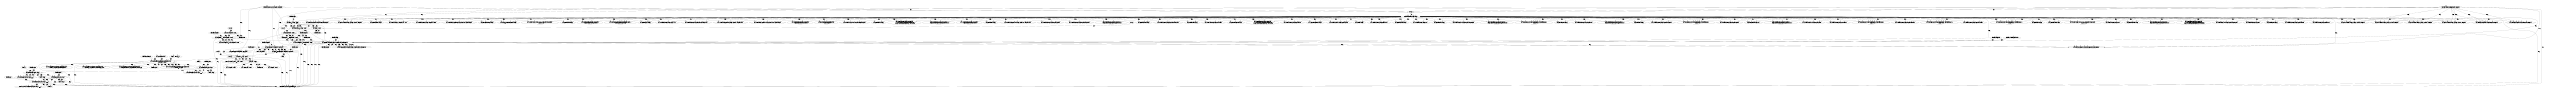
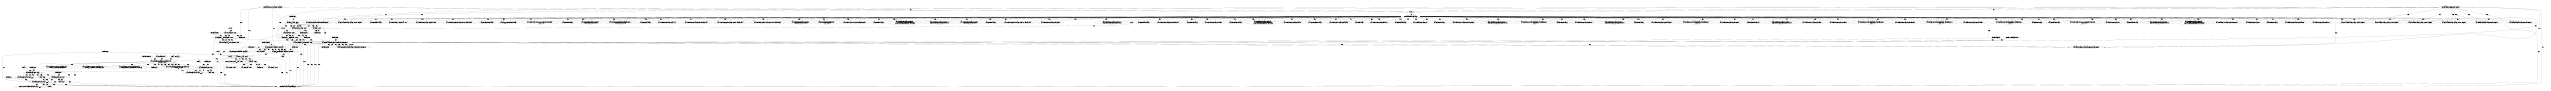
(1079, 23) -> none
none -> (105, 52)
